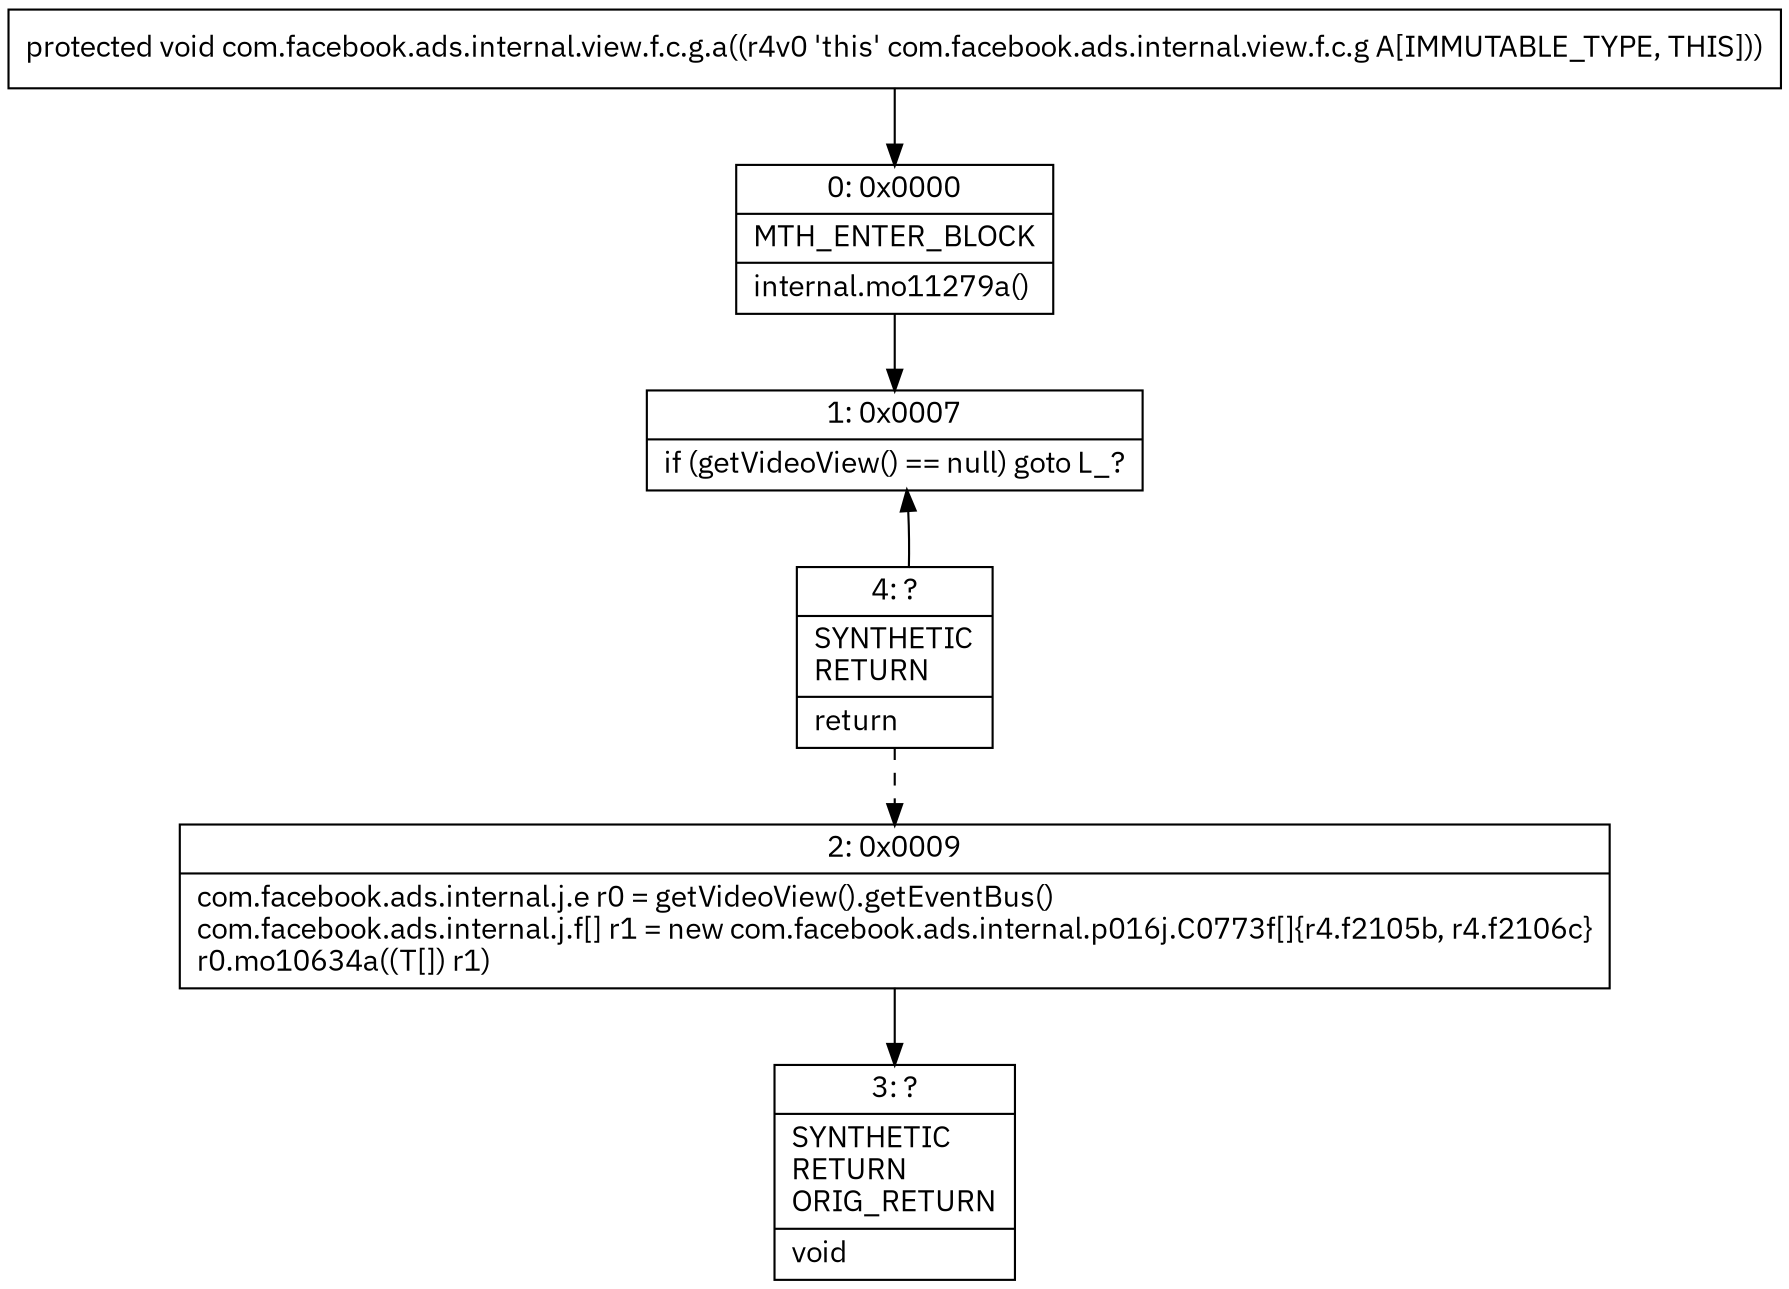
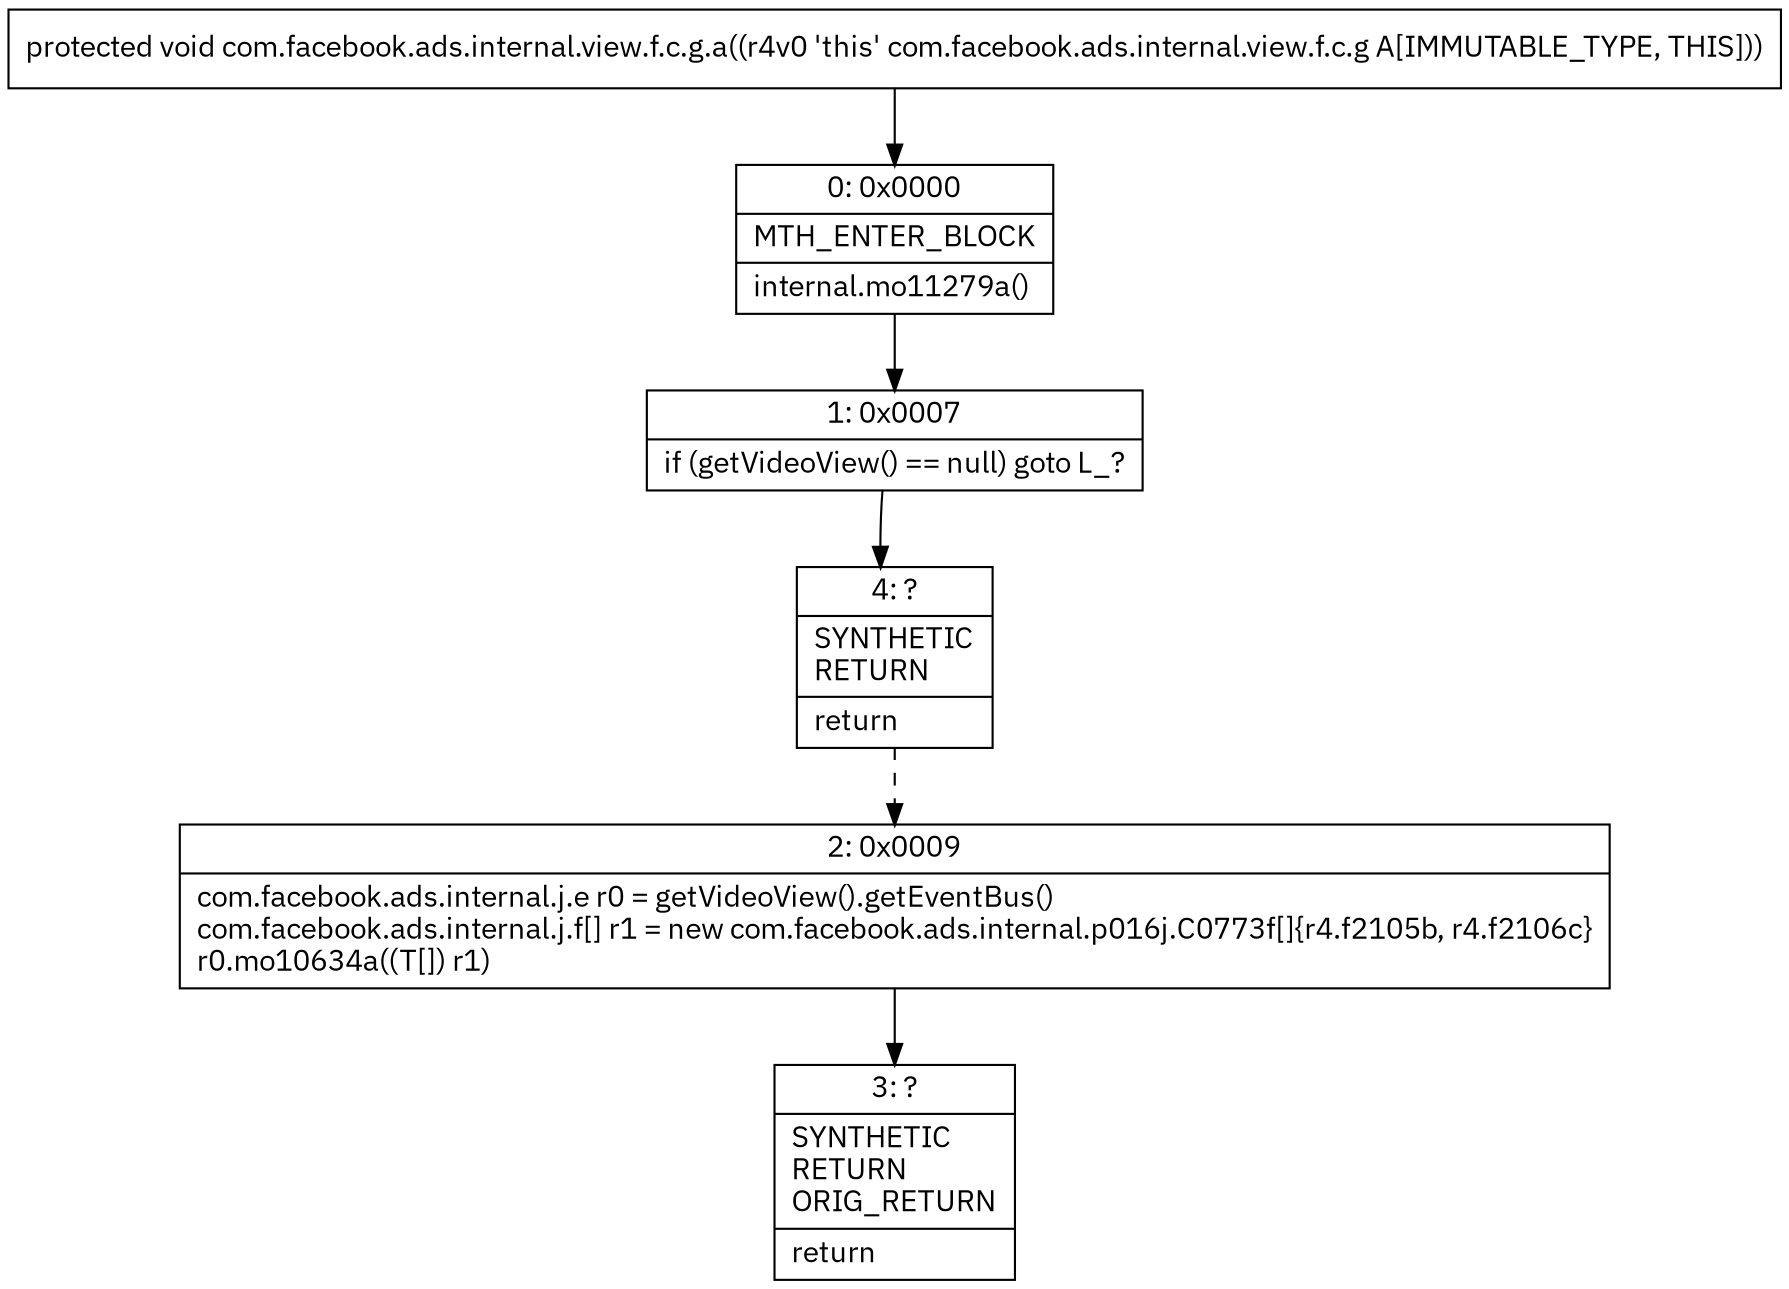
(909, 540) -> (881, 518)
(820, 1253) -> (834, 1253)
